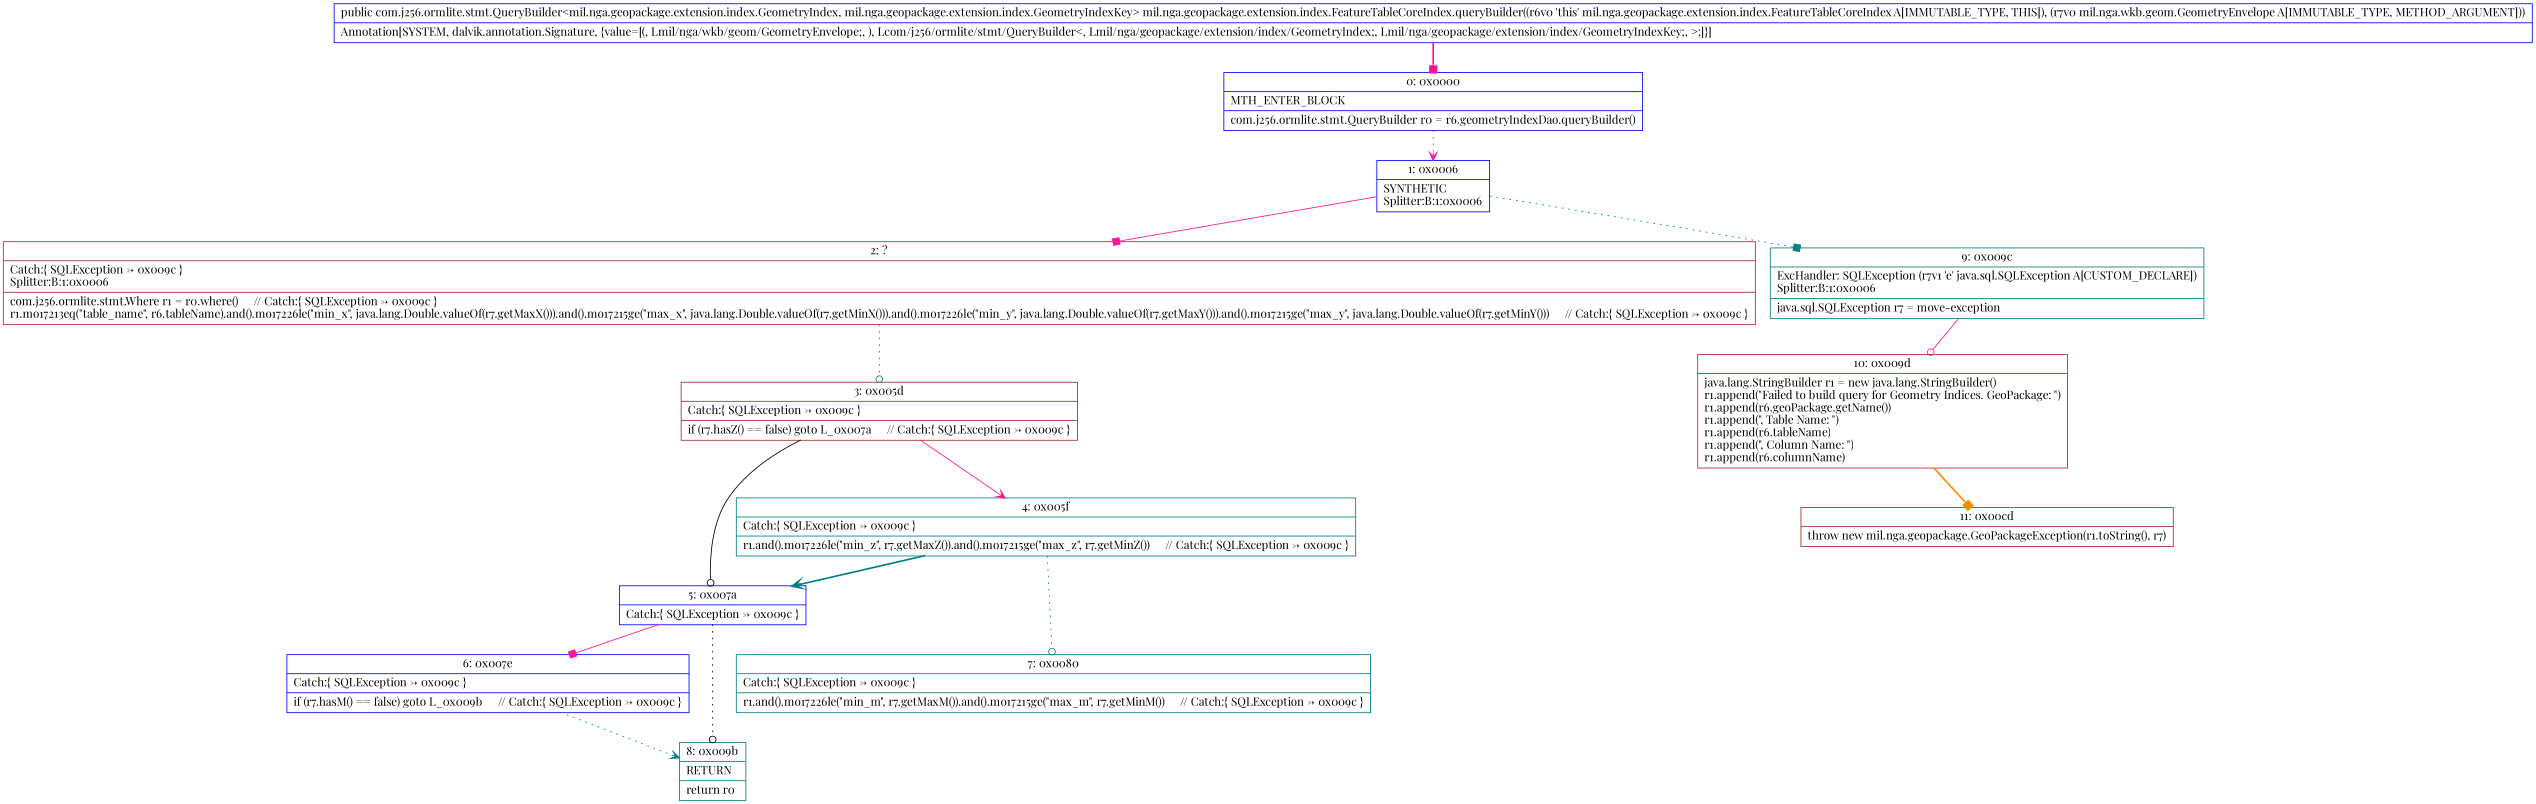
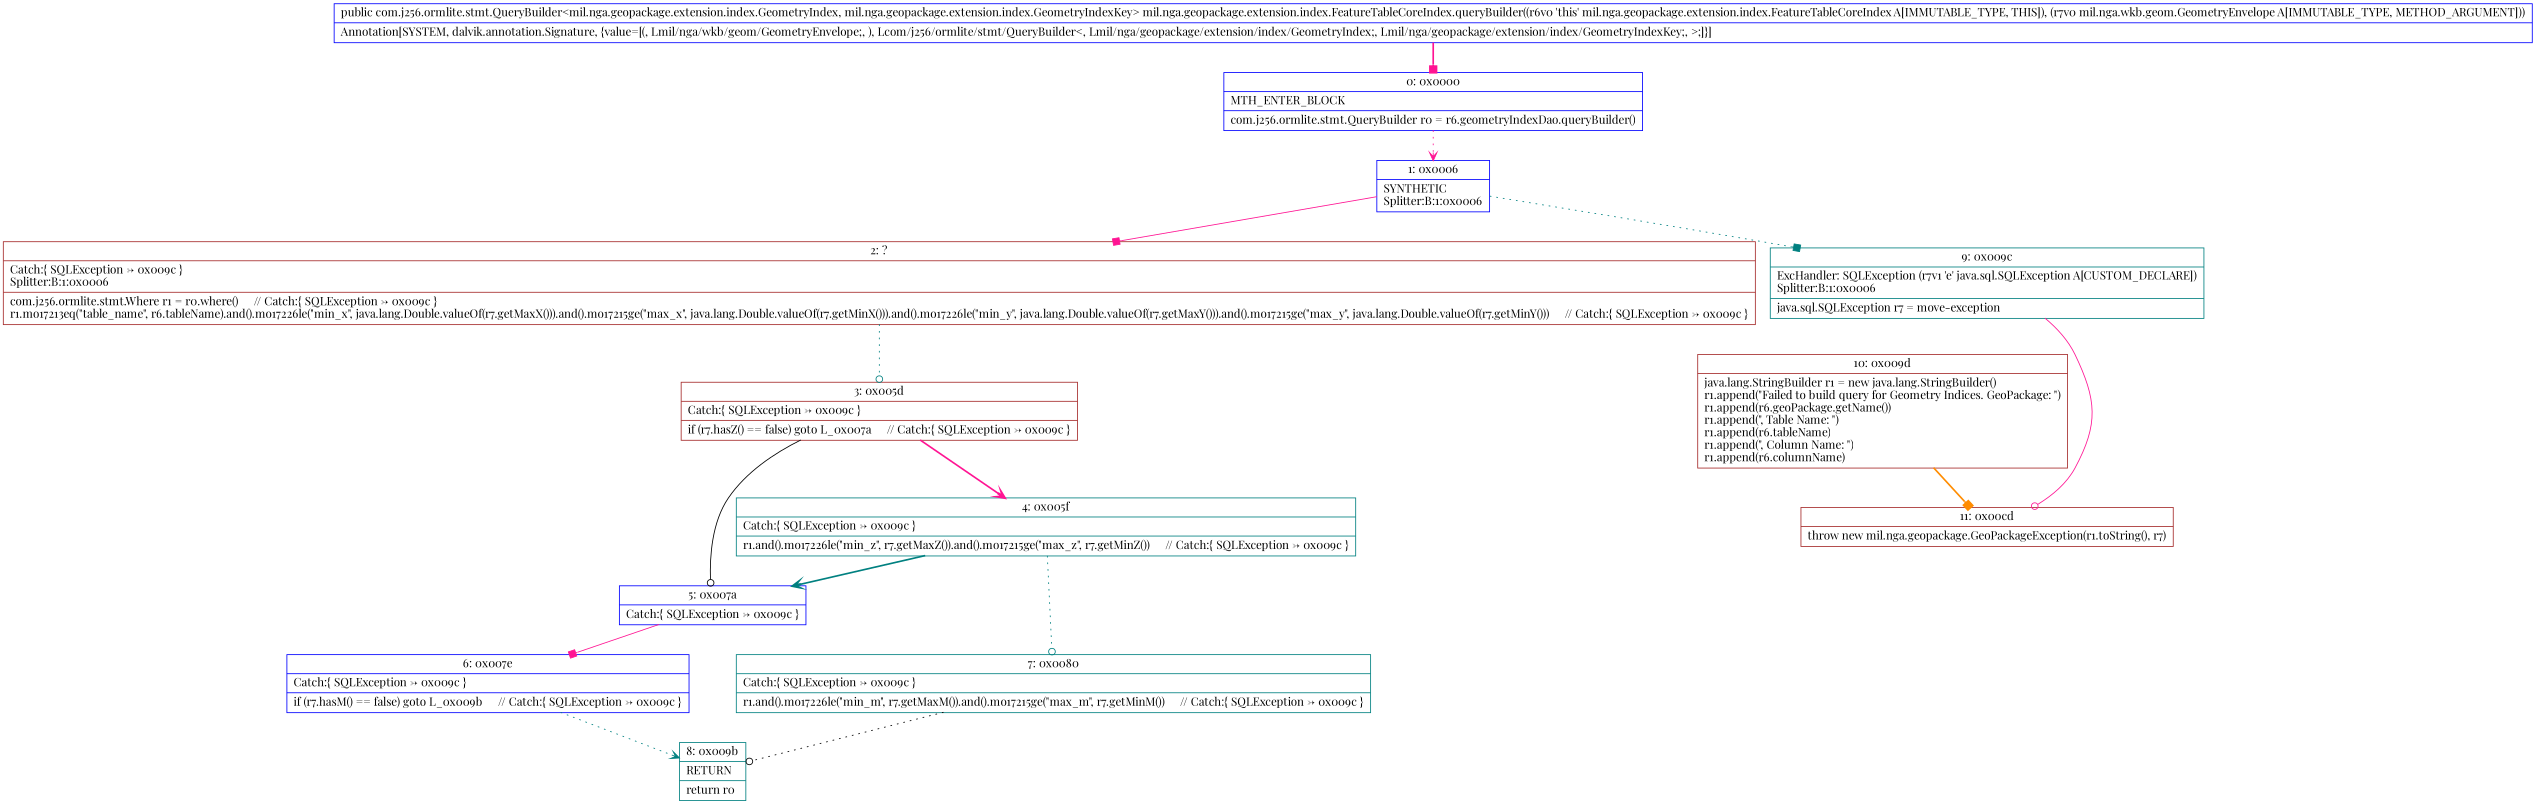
(1946, 334) -> (2092, 414)
(959, 467) -> (959, 467)
(713, 680) -> (848, 736)
